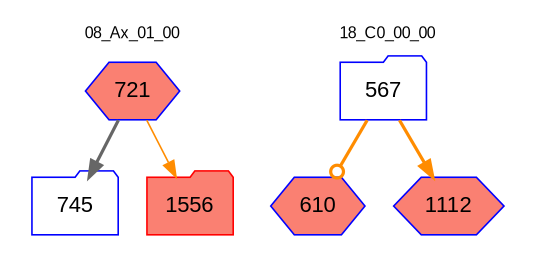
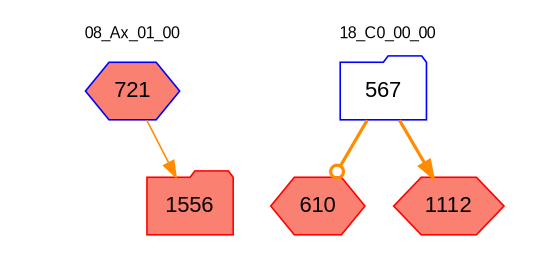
(75, 206) -> none
(318, 206) -> (318, 206)
(449, 206) -> (449, 206)
